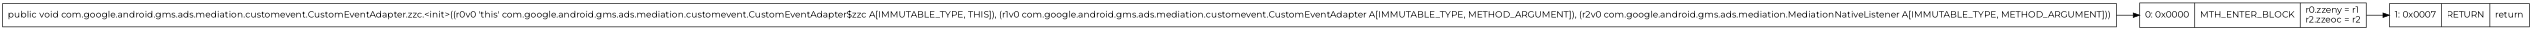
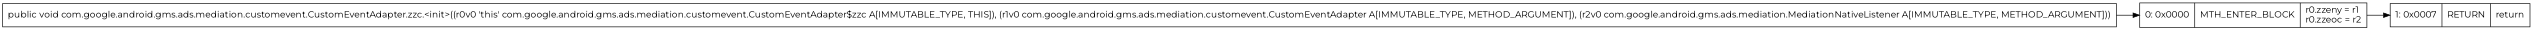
(2333, 20) -> (2334, 20)
